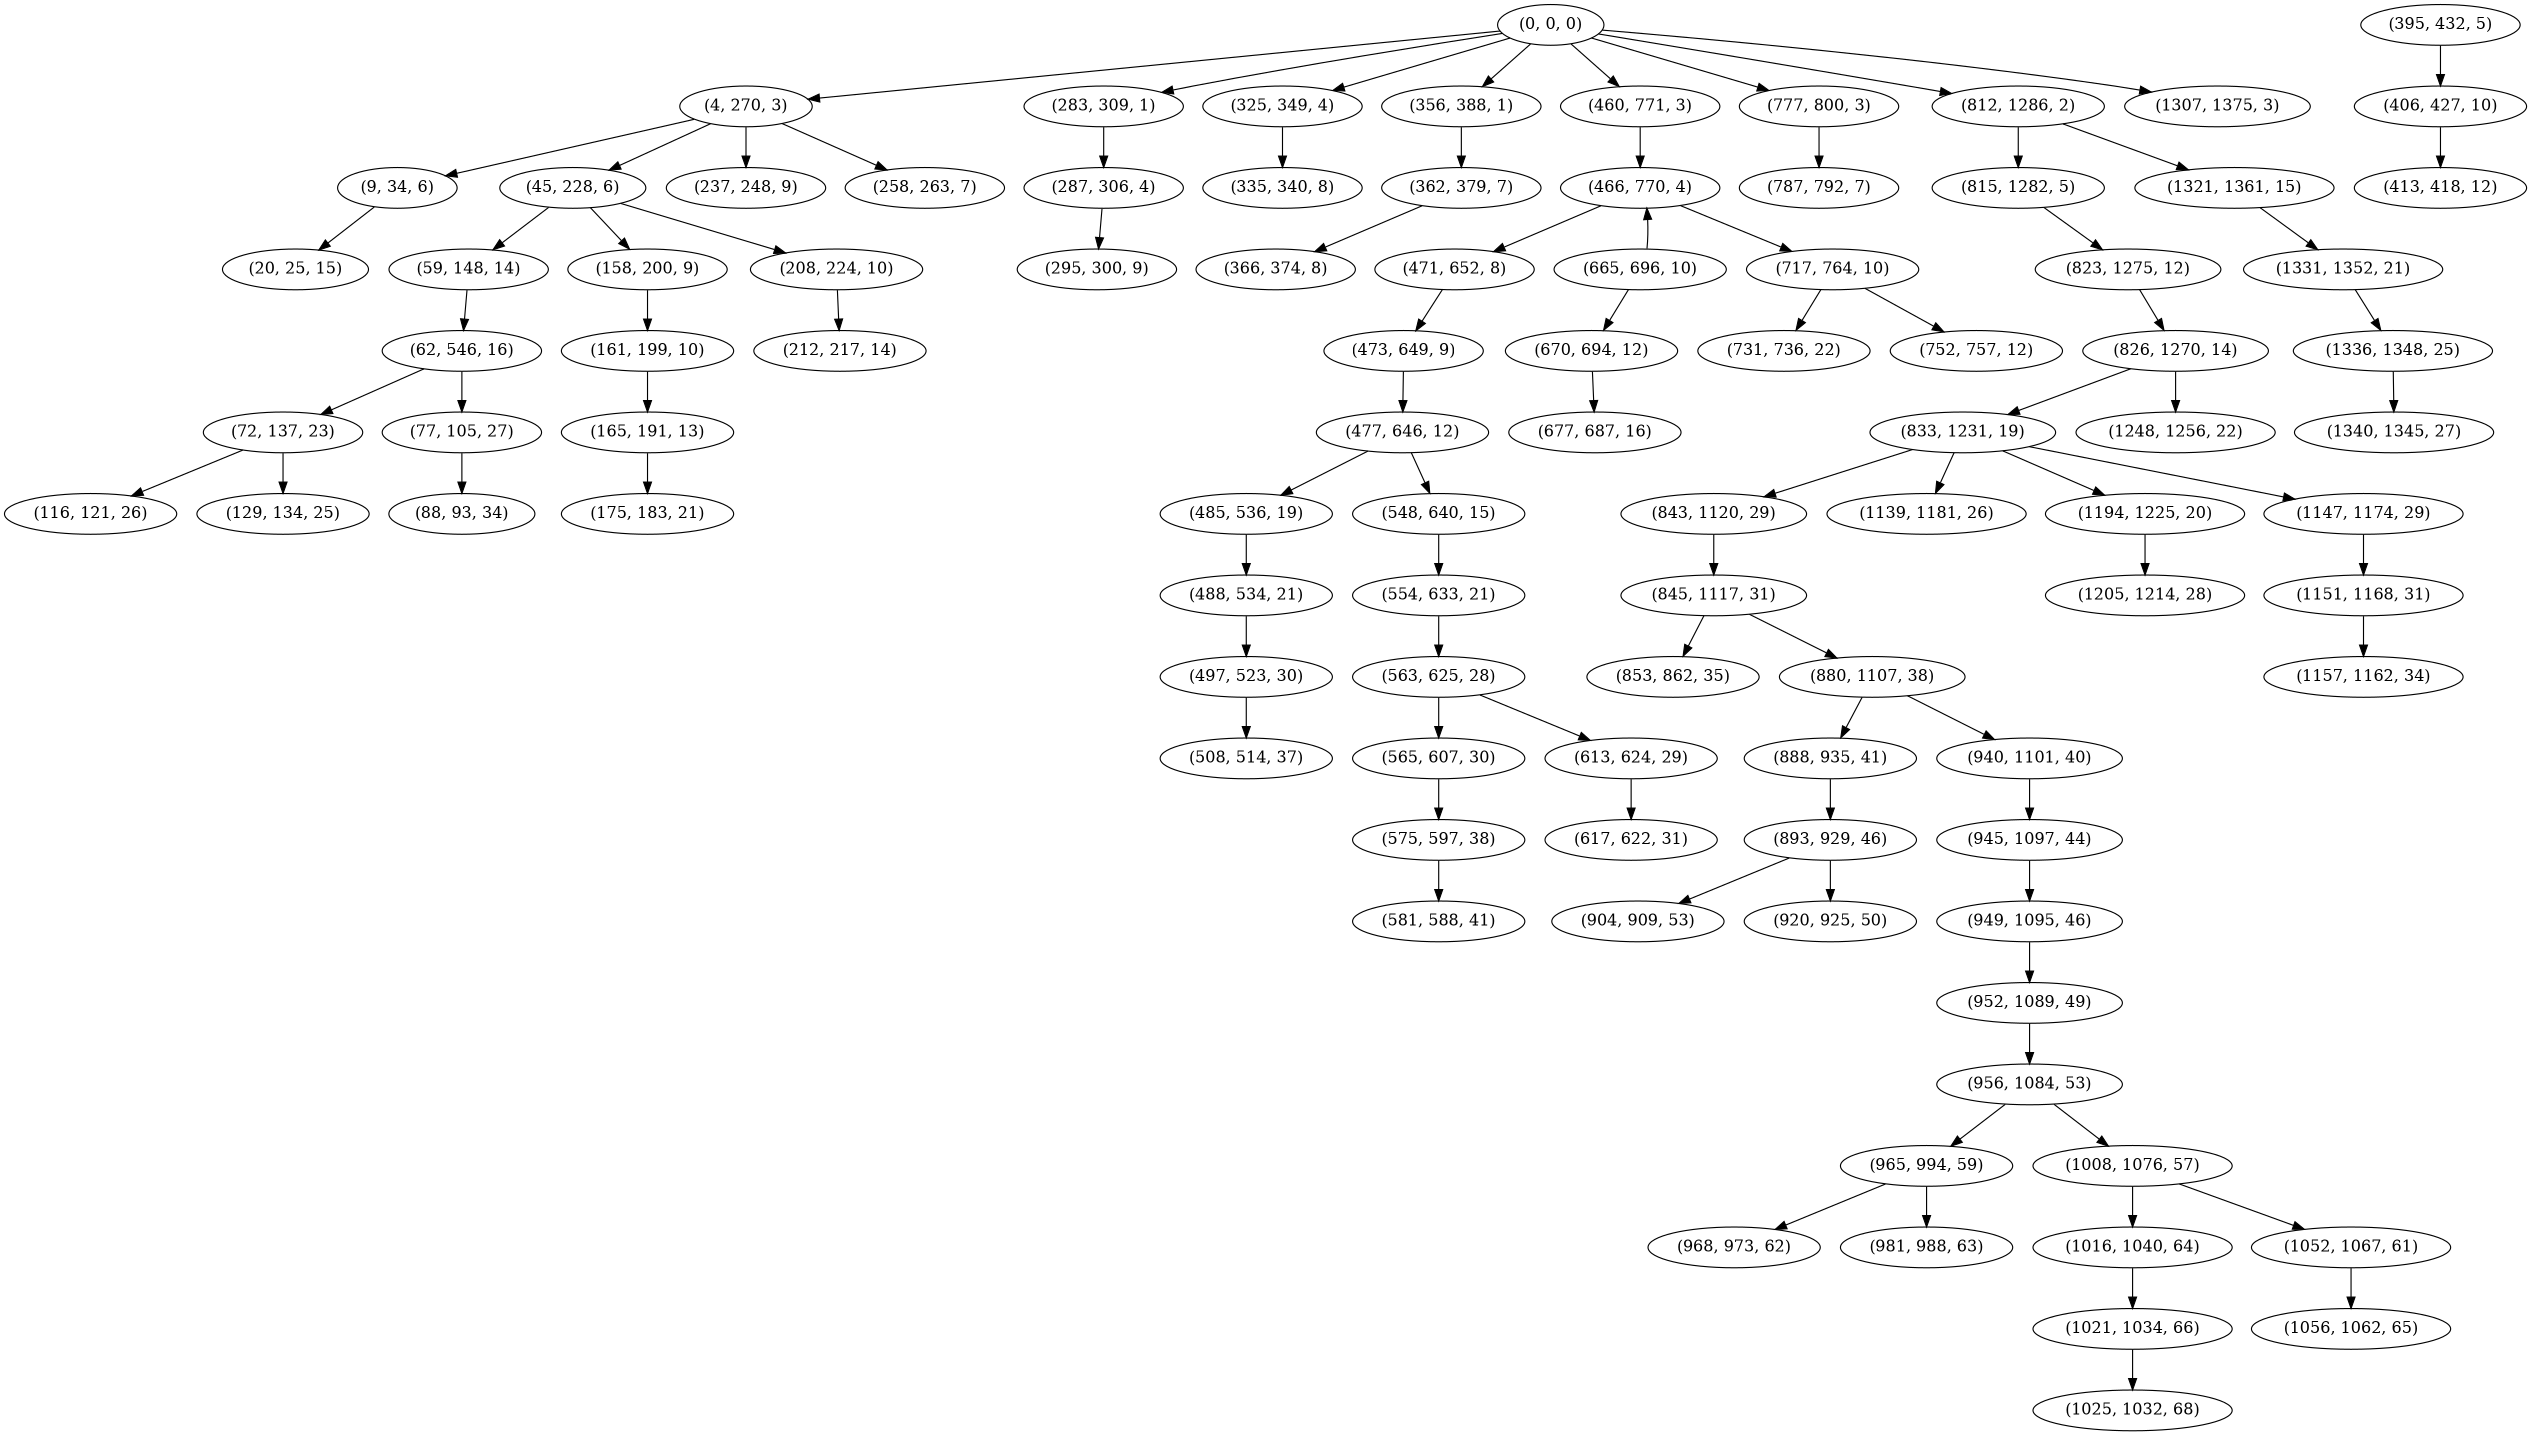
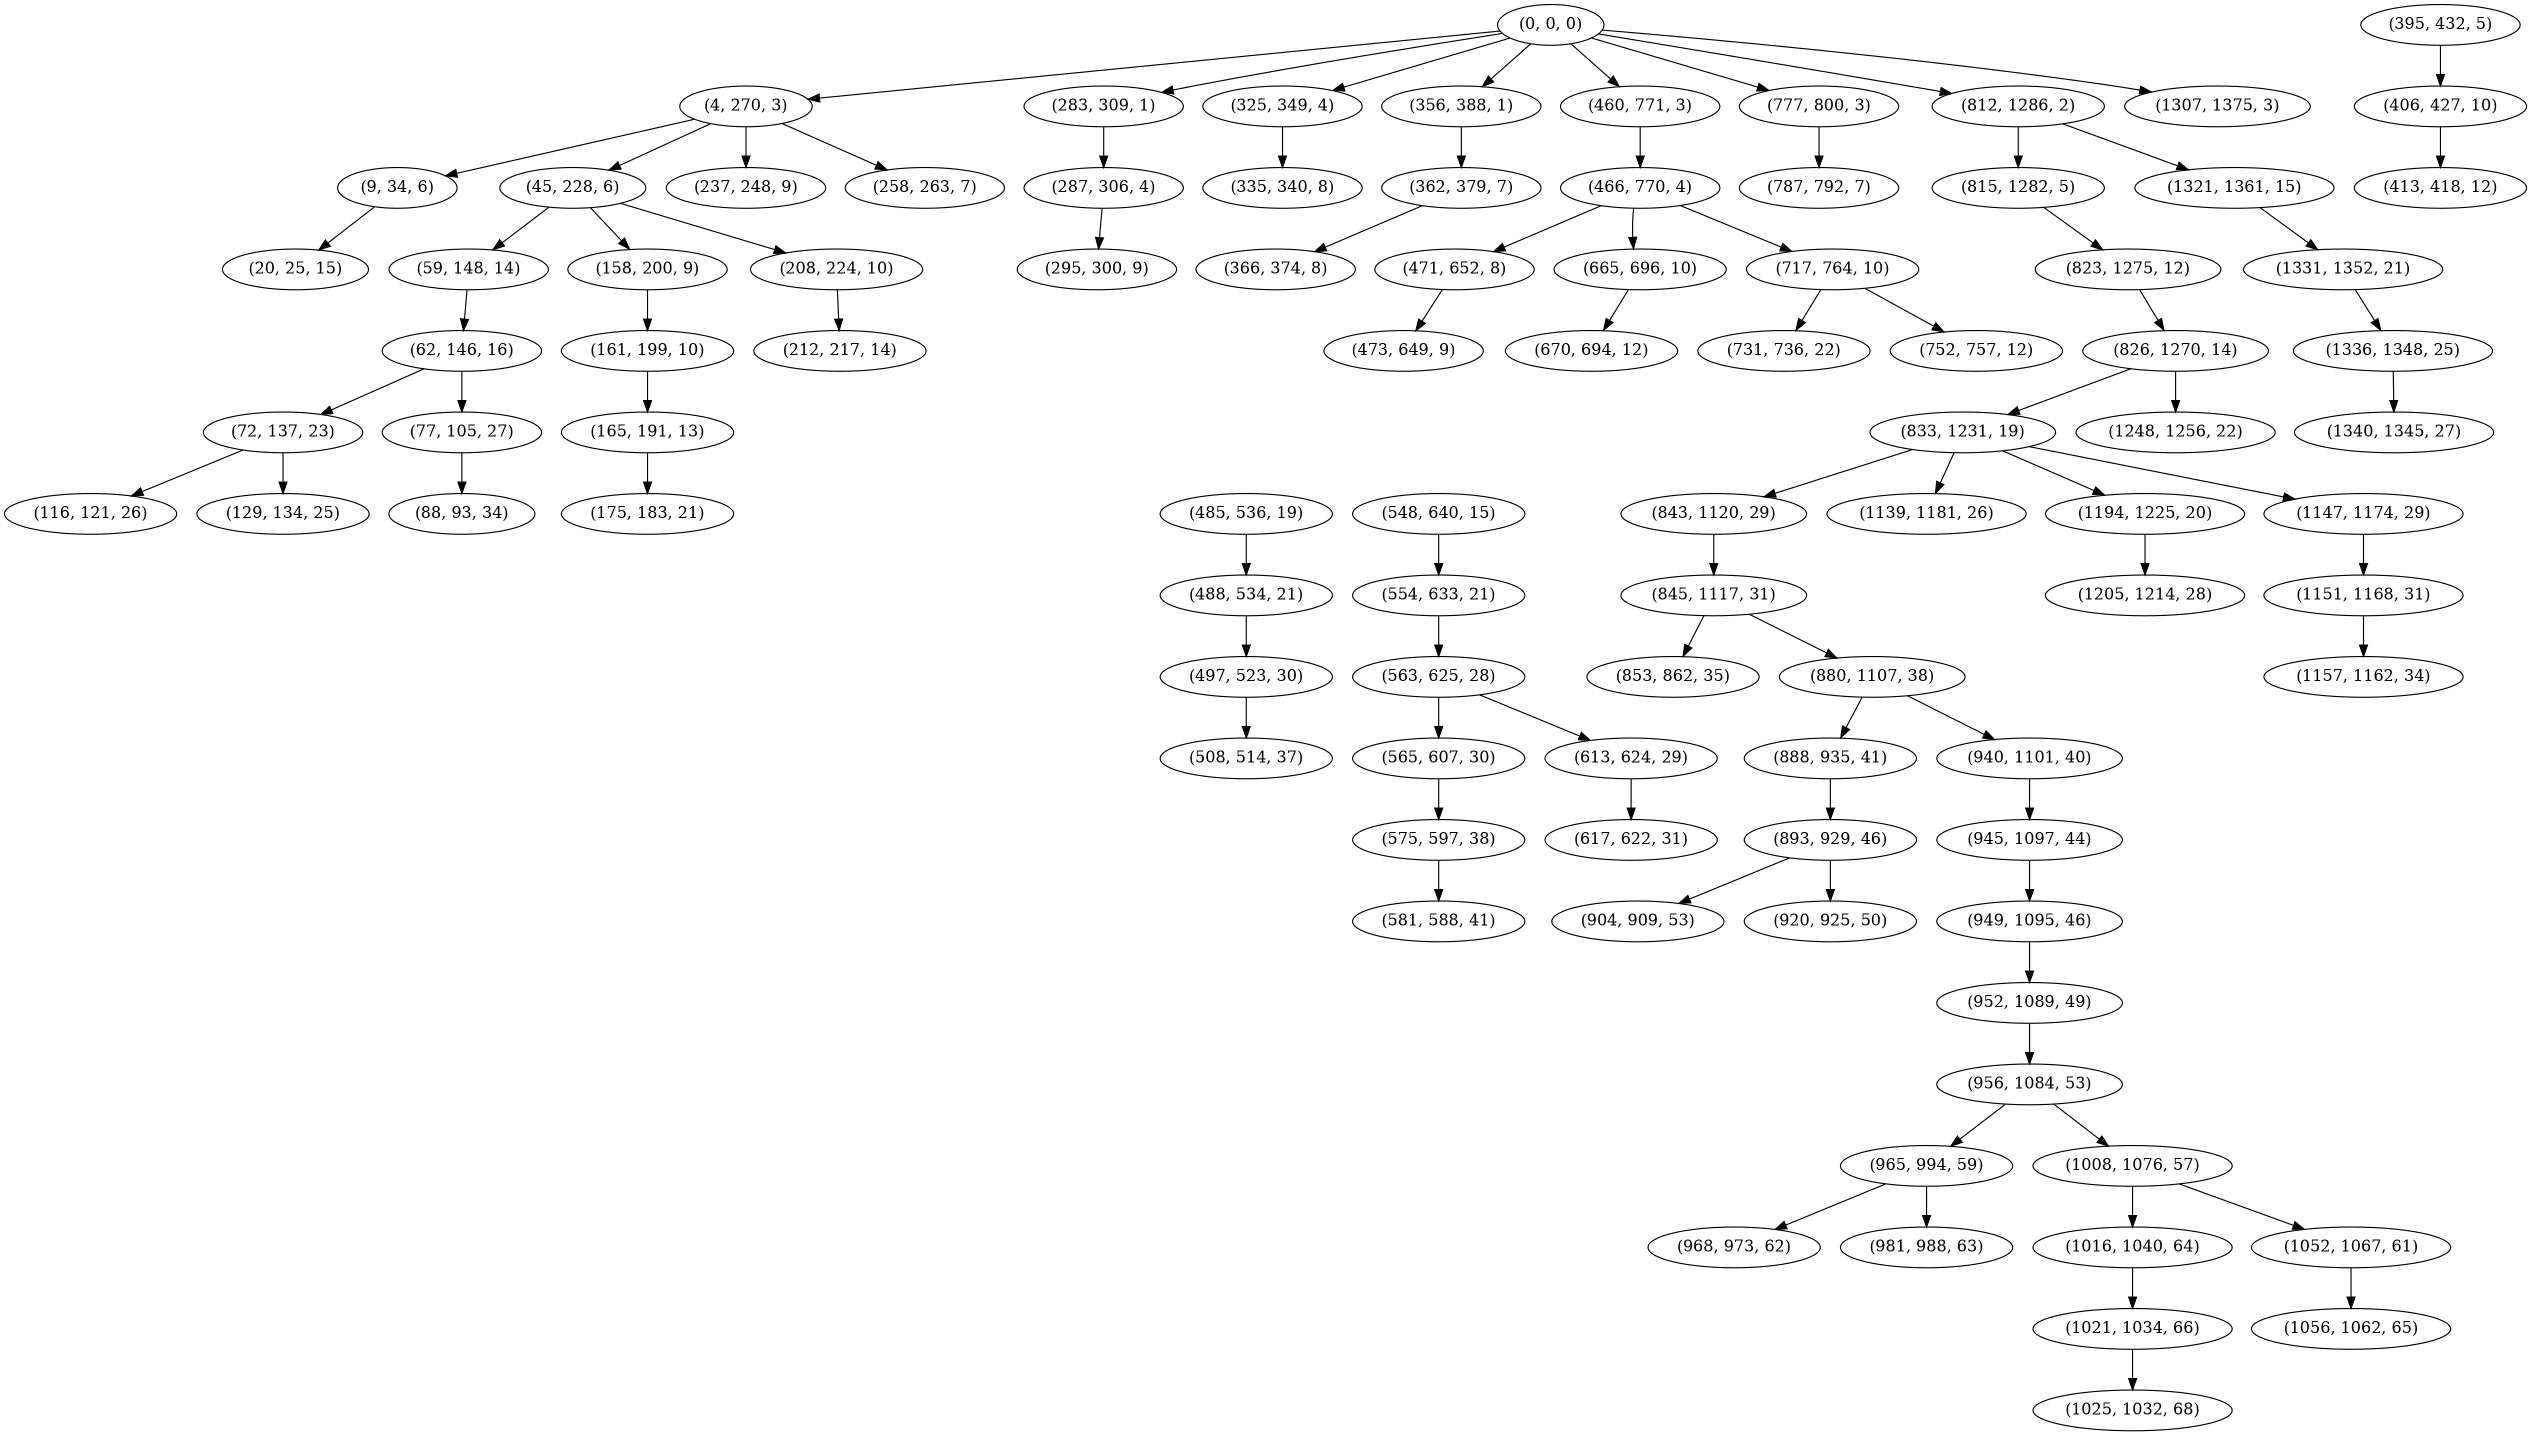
(1648, 234) -> (1633, 223)
(462, 351) -> (462, 351)
(1402, 432) -> none
(1595, 432) -> none
